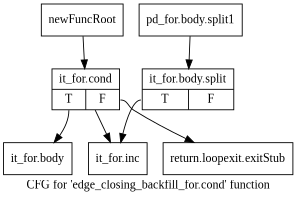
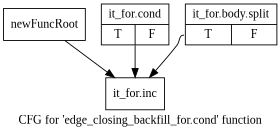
(191, 20) -> none
(84, 48) -> (86, 56)
(38, 159) -> none
(228, 159) -> none
